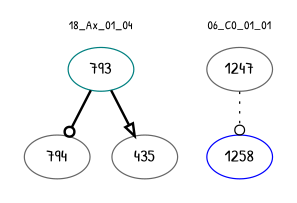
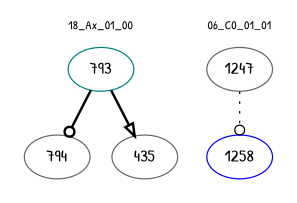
(101, 26) -> (101, 26)
